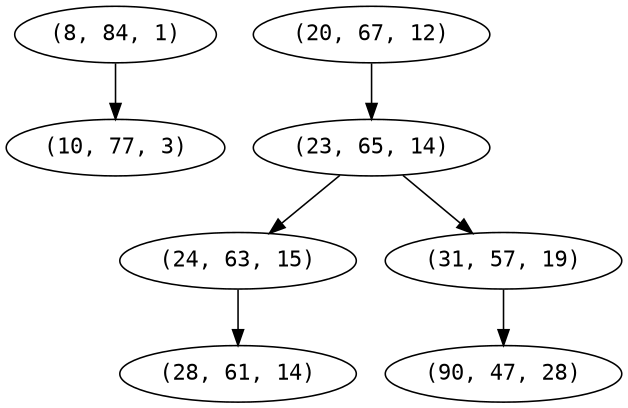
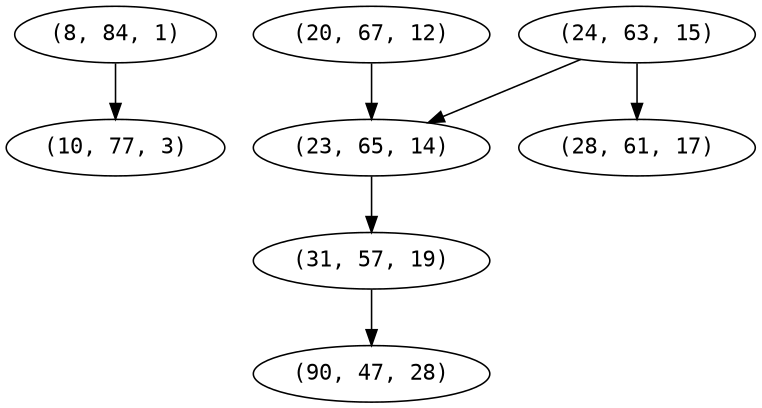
(311, 199) -> (512, 88)
(238, 374) -> (637, 148)
